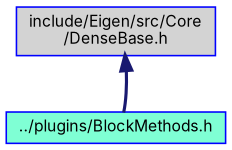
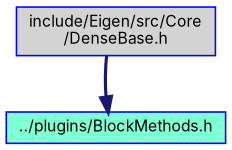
(126, 92) -> (105, 76)
